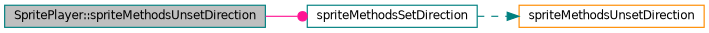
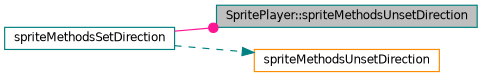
(282, 16) -> (192, 30)
